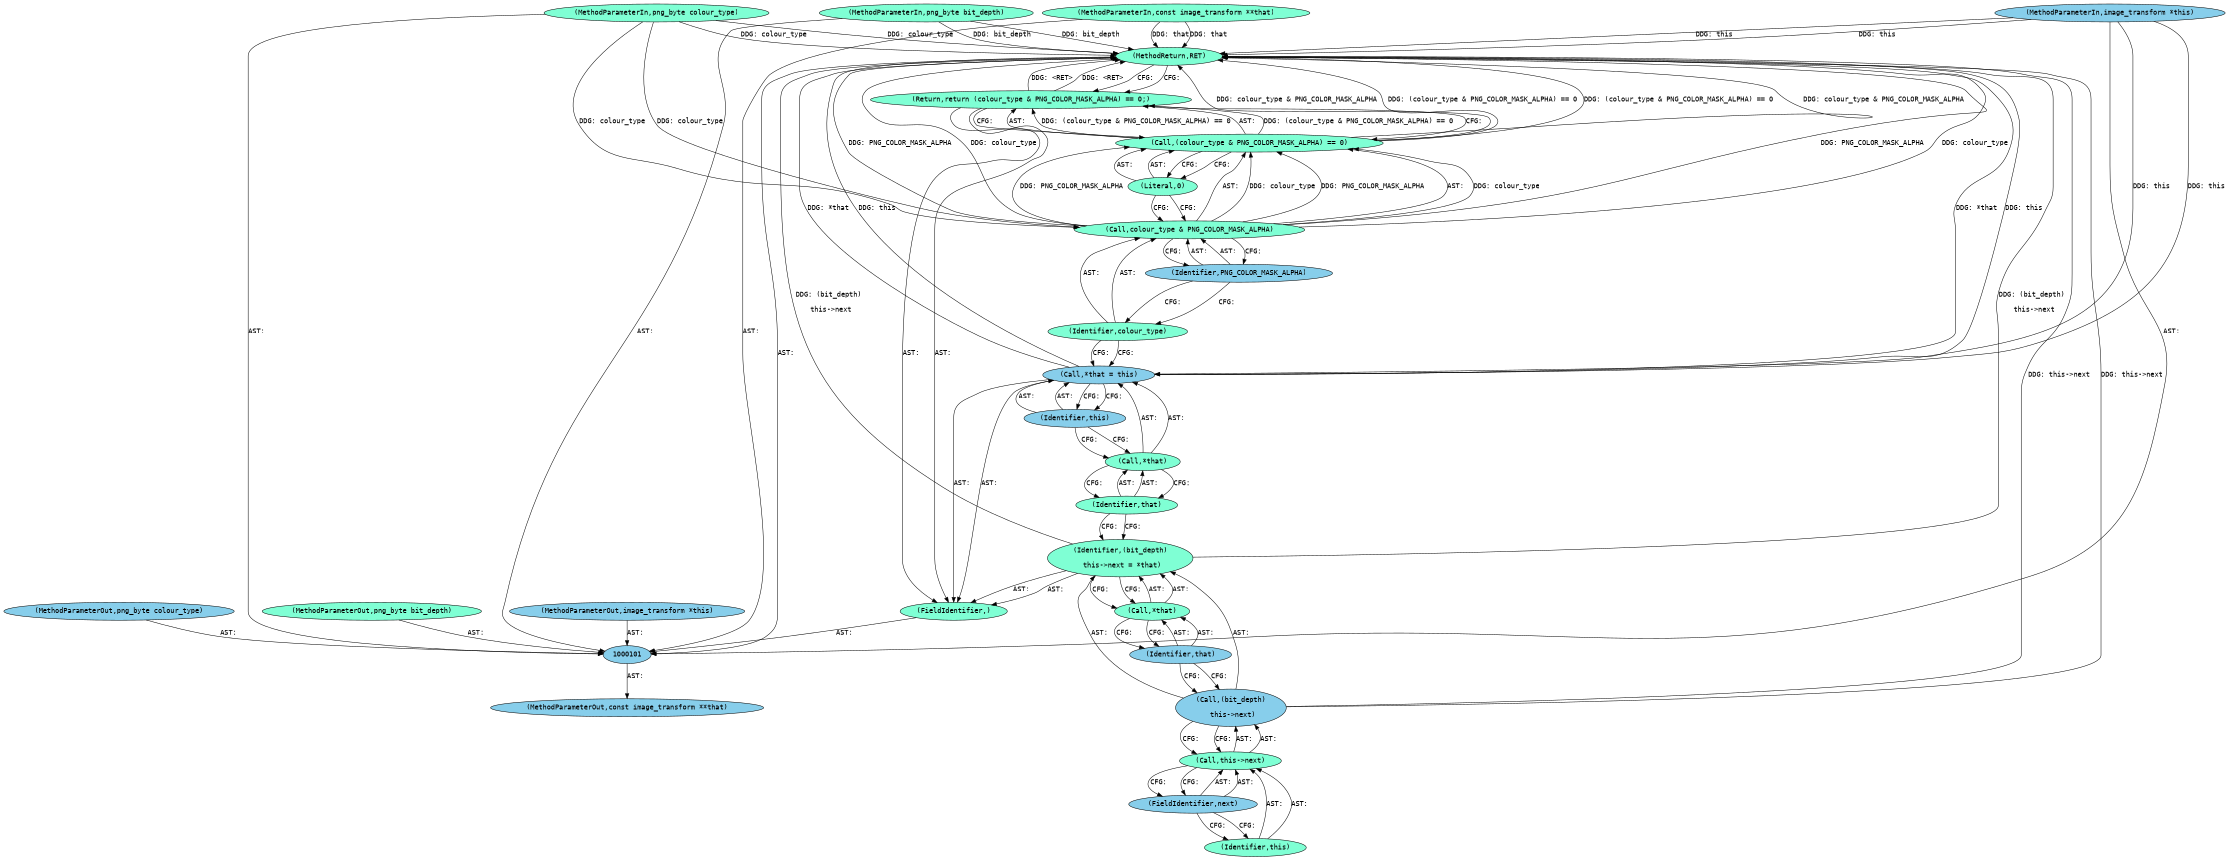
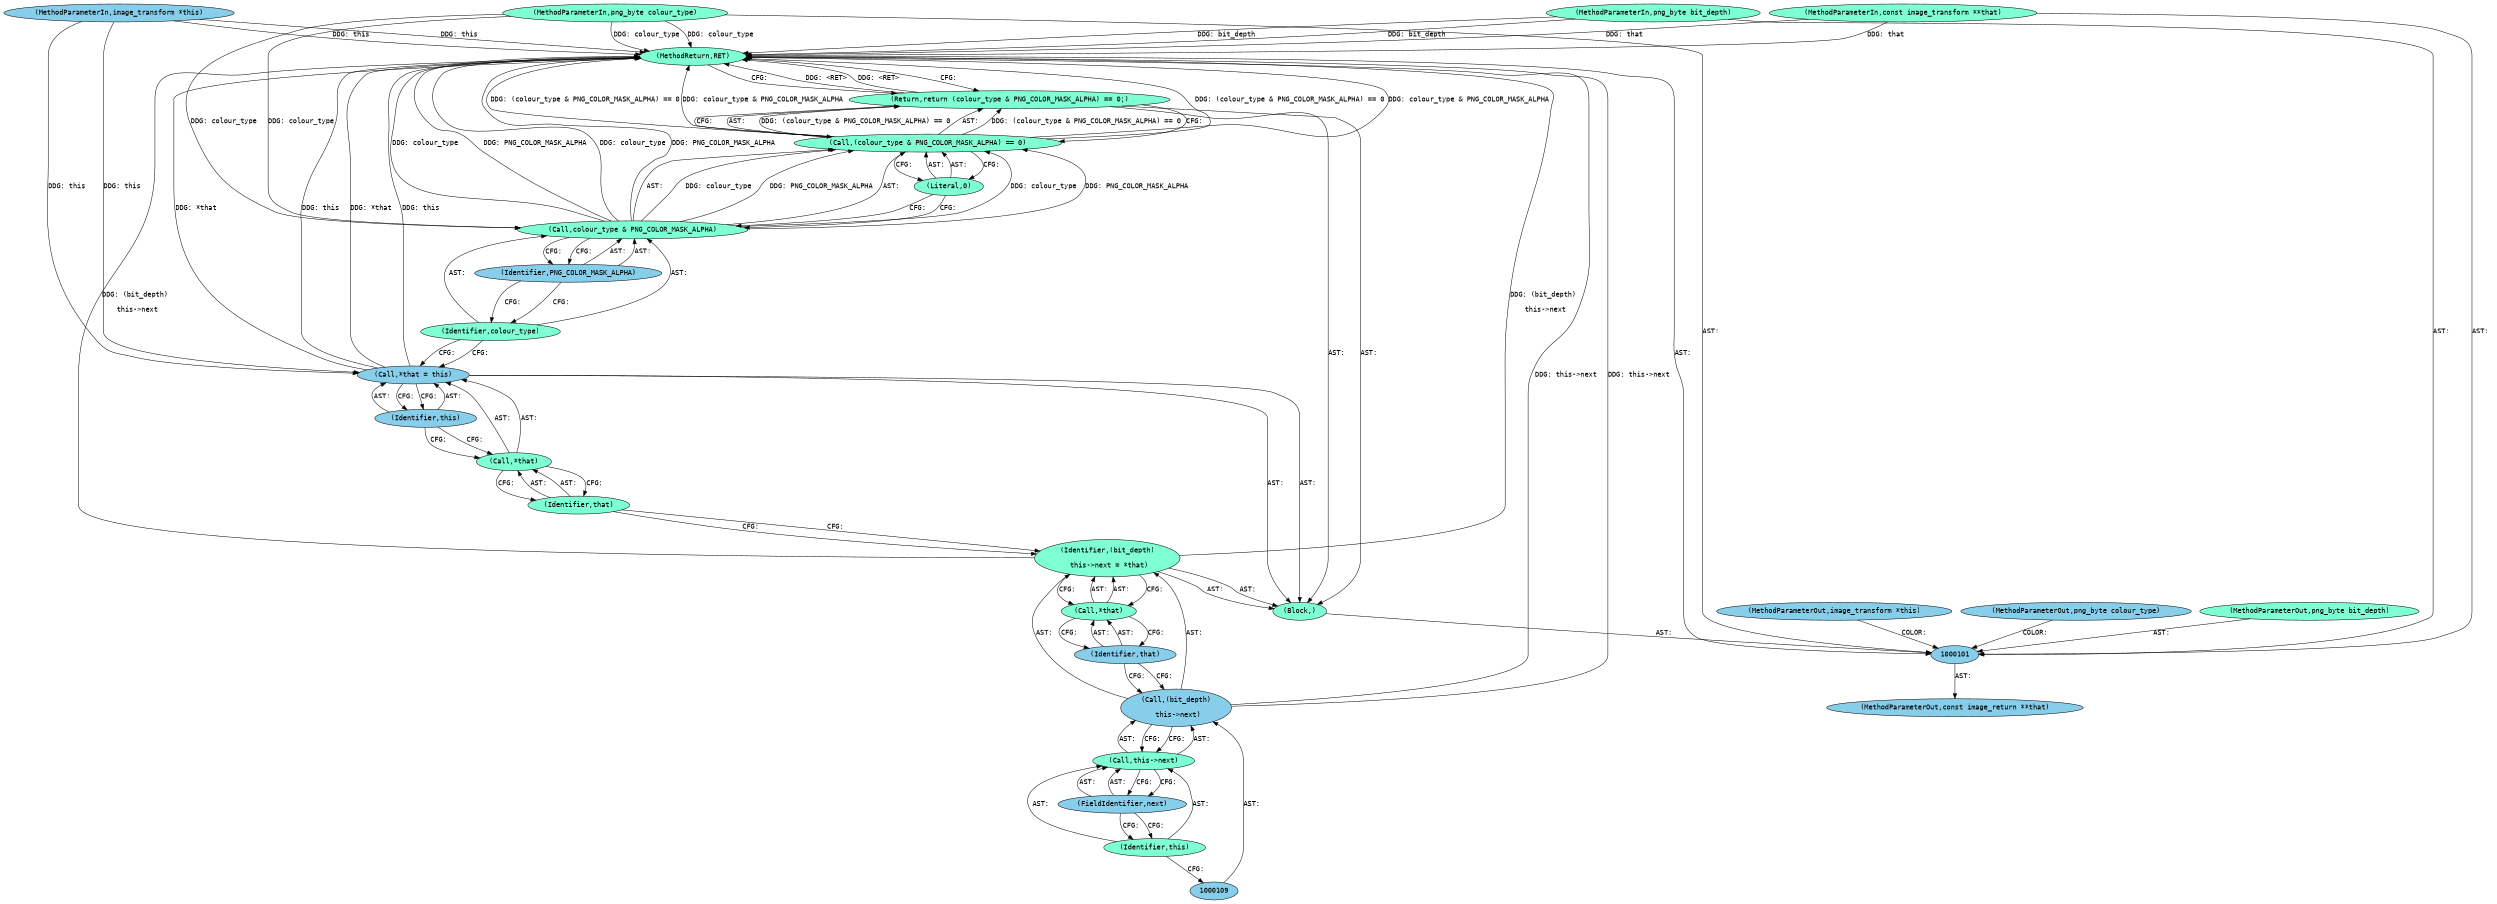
(954, 611) -> (1300, 611)
(231, 633) -> (2037, 633)
(638, 633) -> (1916, 633)
(1658, 638) -> none
(627, 708) -> (1955, 708)
none -> (1214, 891)
